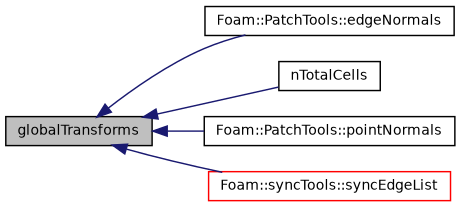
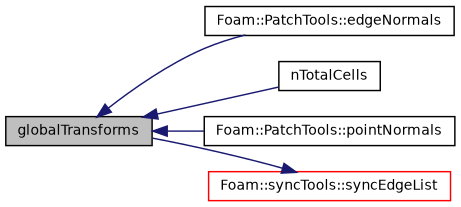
(174, 161) -> (218, 152)
